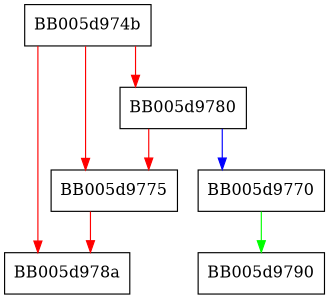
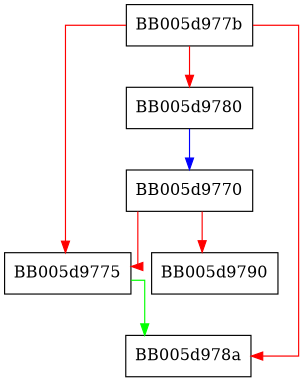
(88, 25) -> (190, 25)
(149, 143) -> (138, 239)
(90, 226) -> (145, 295)
(261, 226) -> (202, 226)
